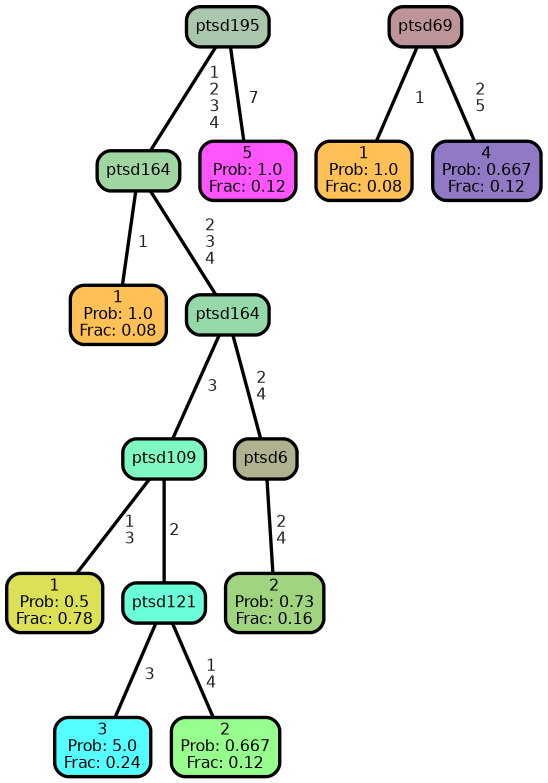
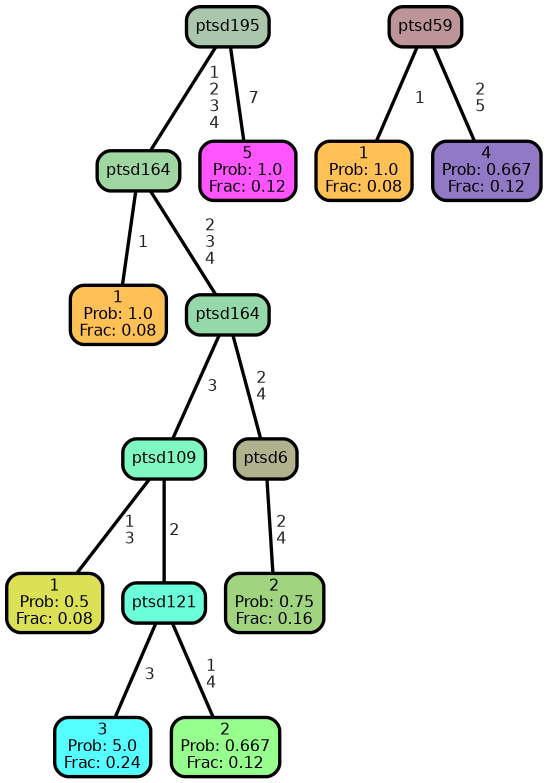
(425, 27) -> (425, 27)
(55, 603) -> (55, 603)
(275, 603) -> (275, 603)
